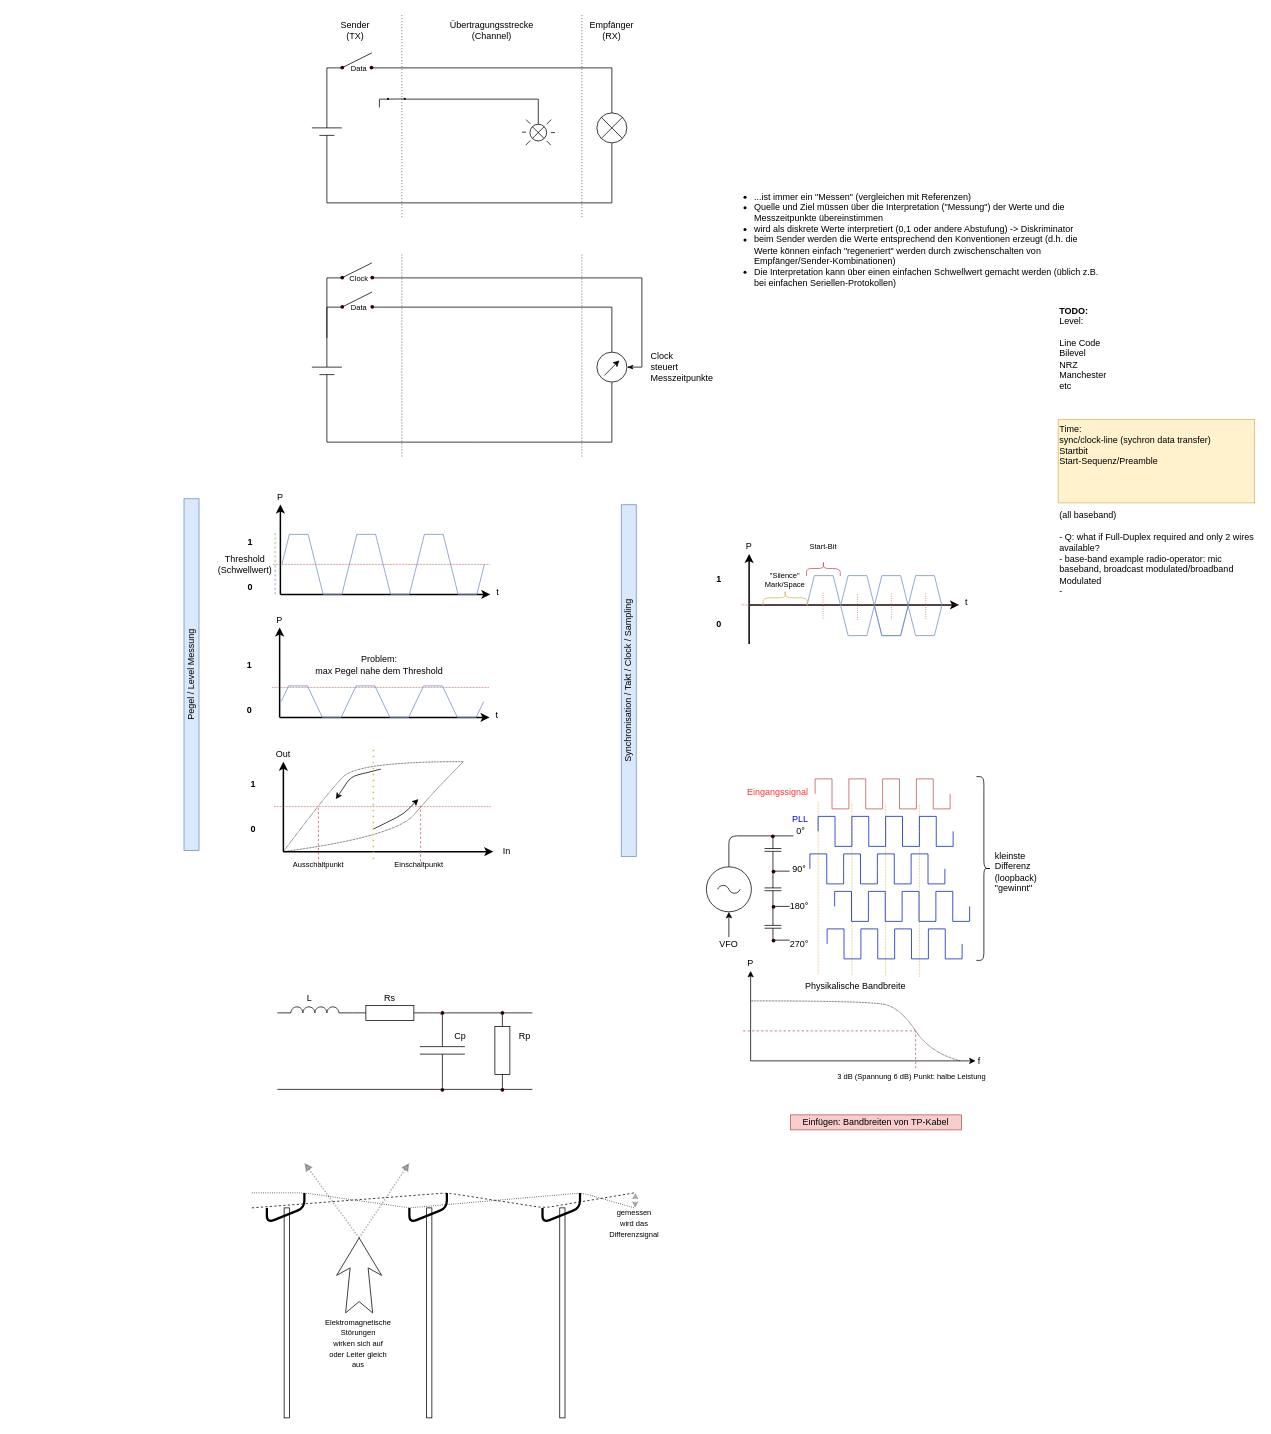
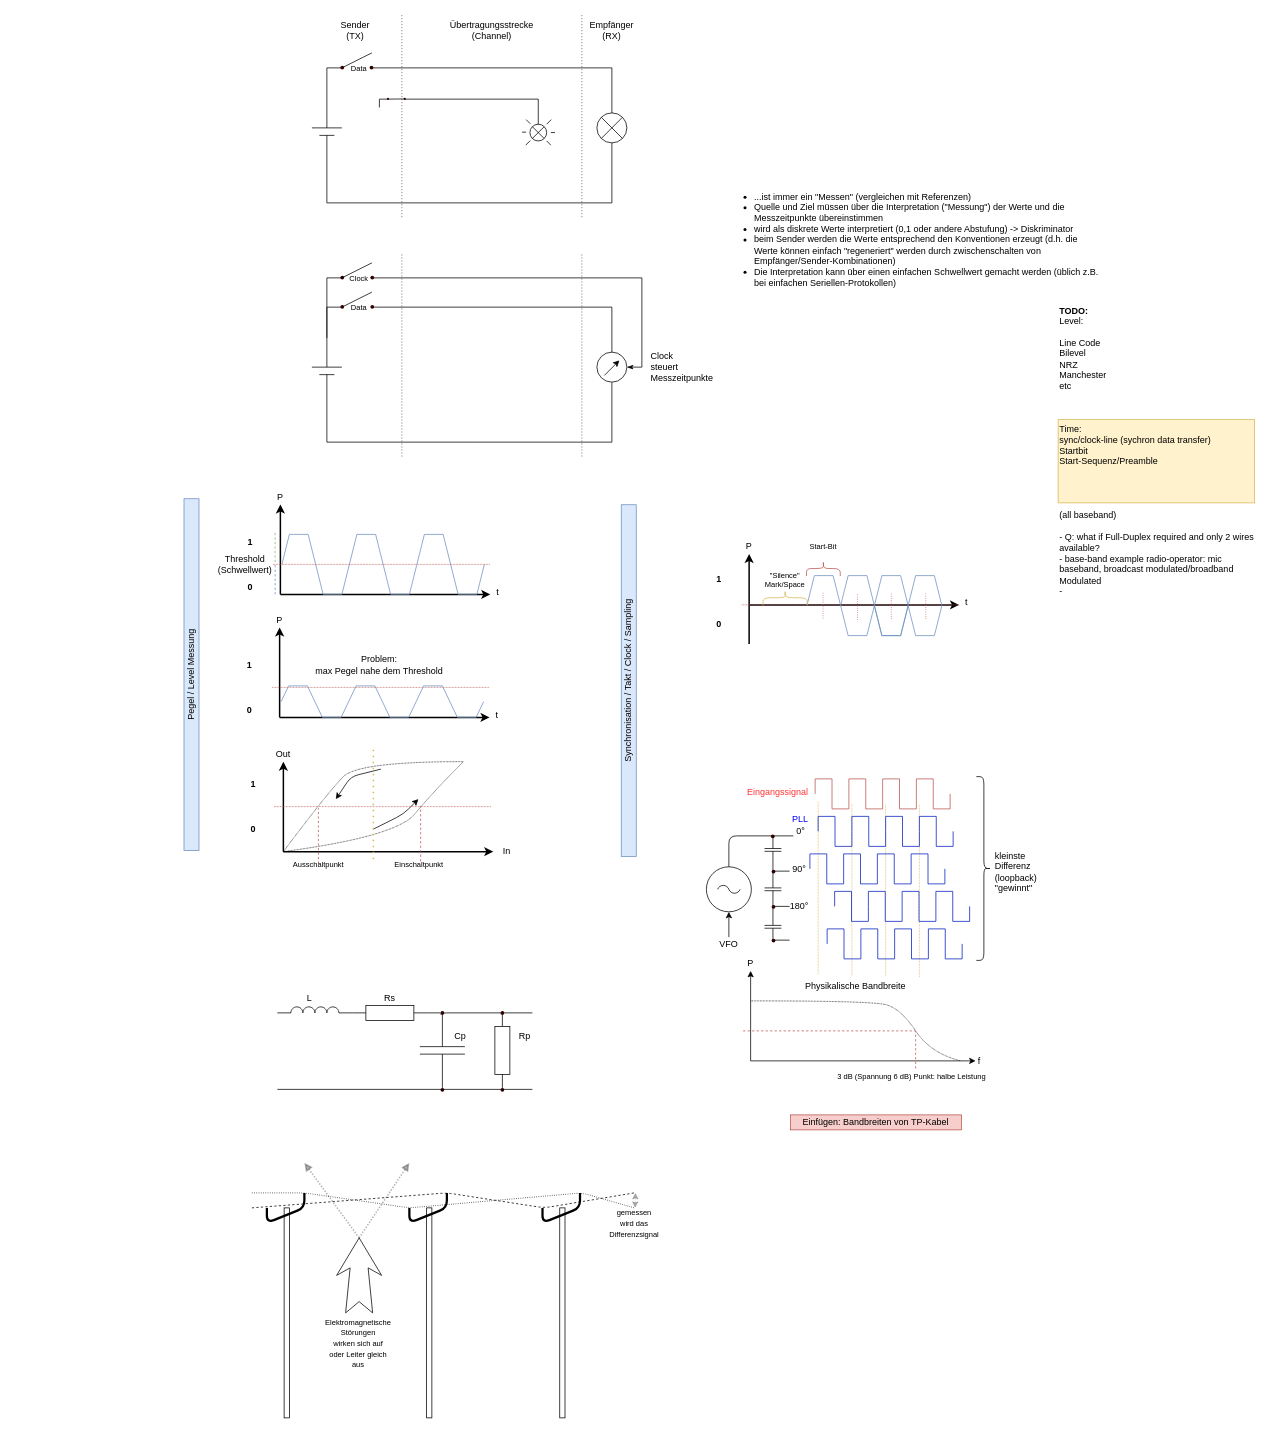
(799, 944) -> none
